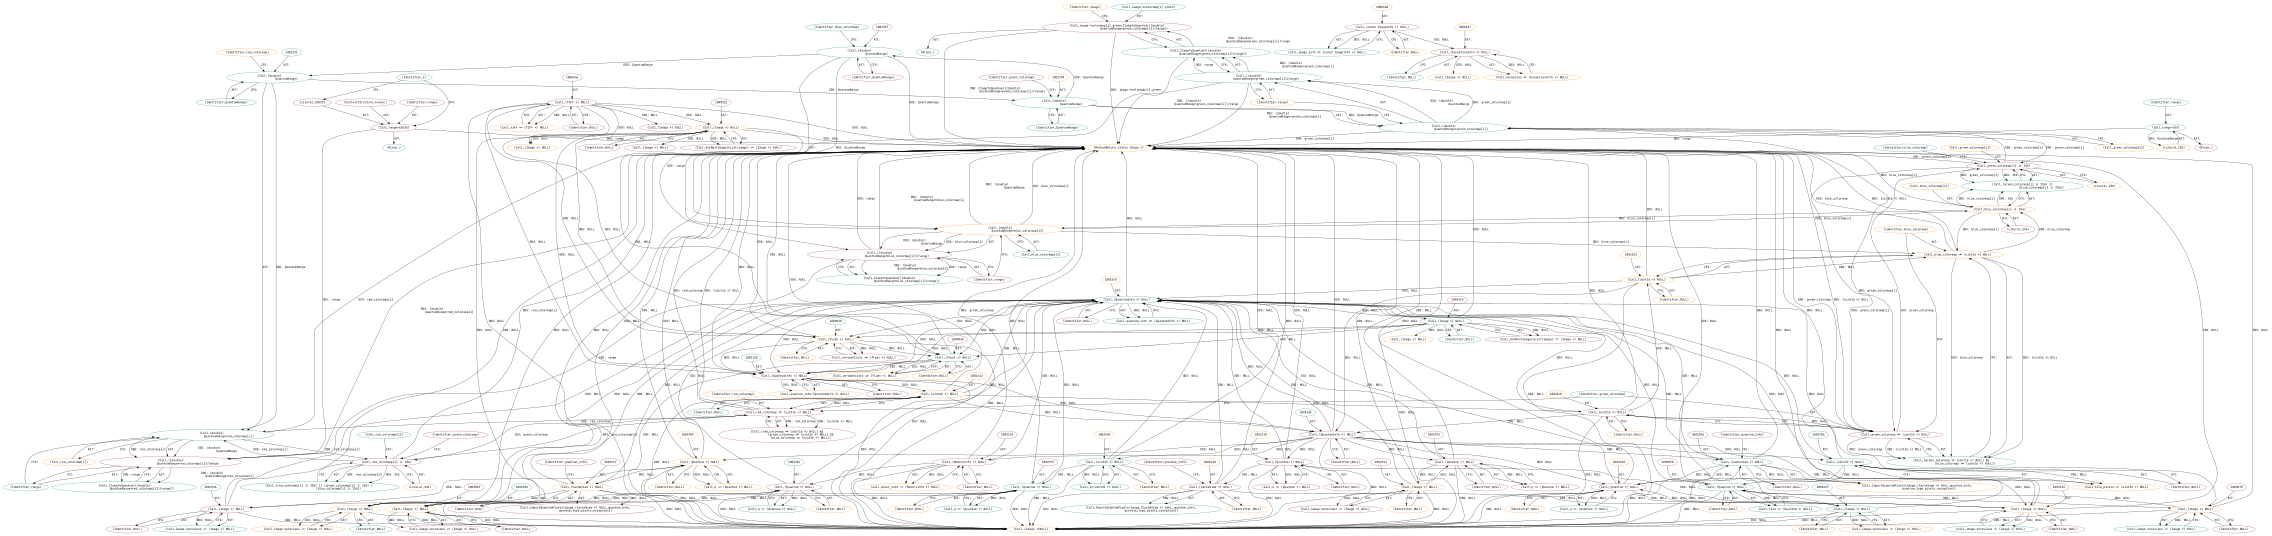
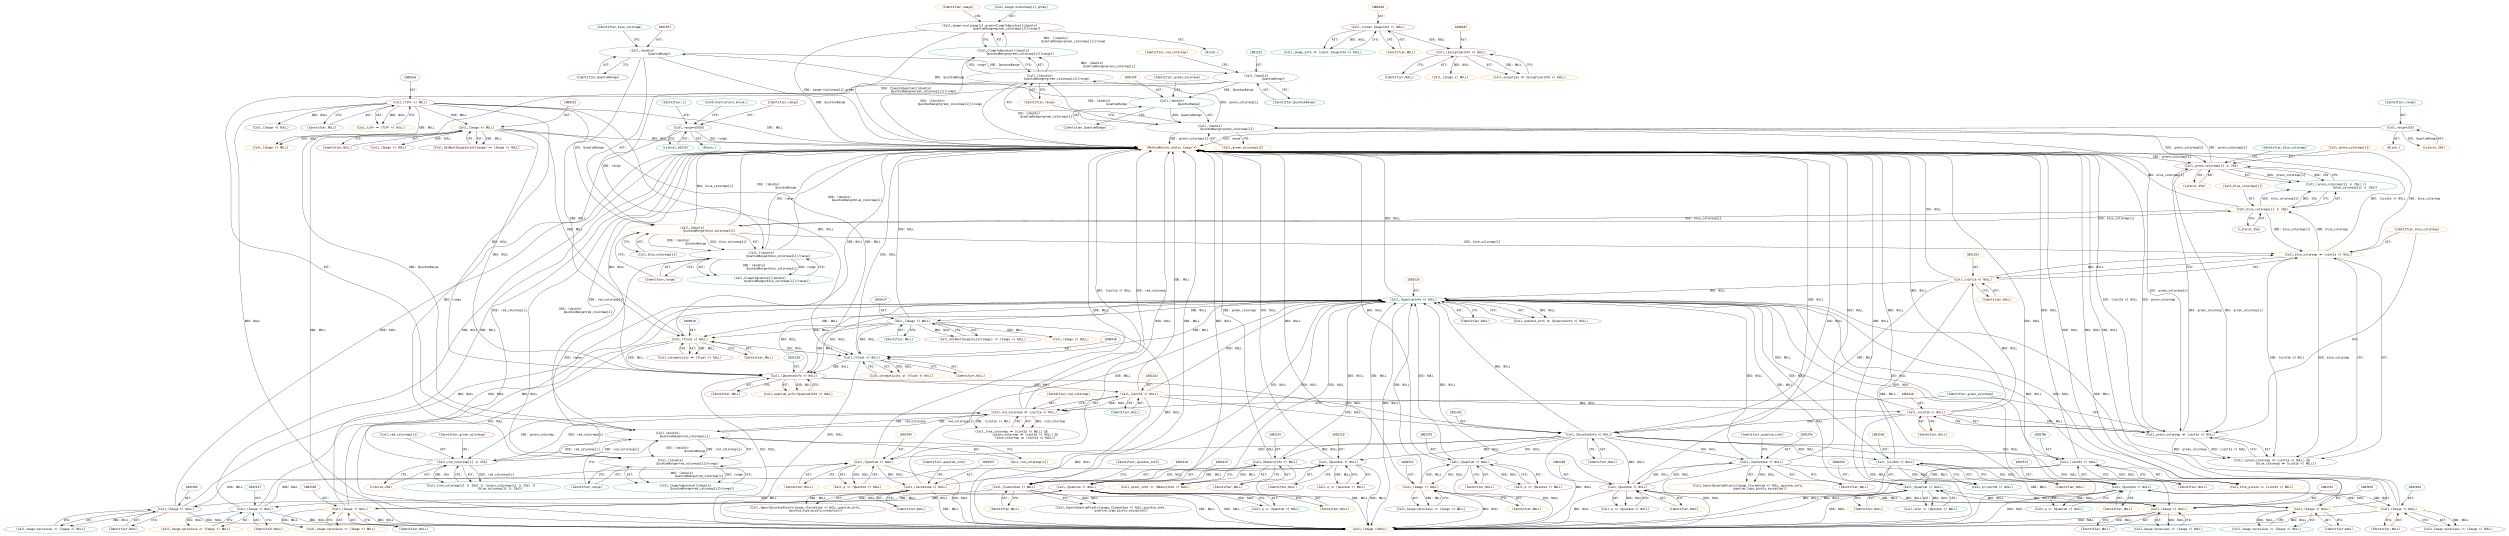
(364, 89) -> (672, 134)
(312, 103) -> (675, 148)
(366, 103) -> (726, 103)
(388, 115) -> (717, 115)
none -> (853, 426)
